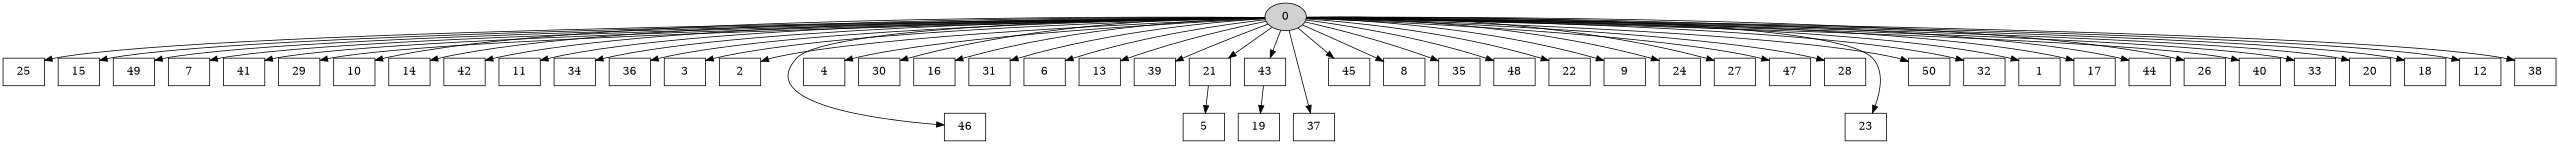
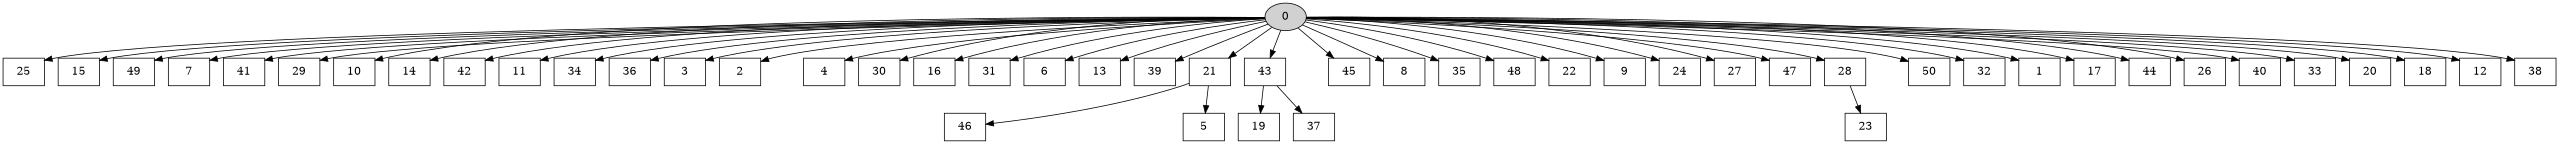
(1617, 22) -> (1854, 96)
(795, 60) -> (1092, 108)
(1299, 68) -> (1287, 97)
